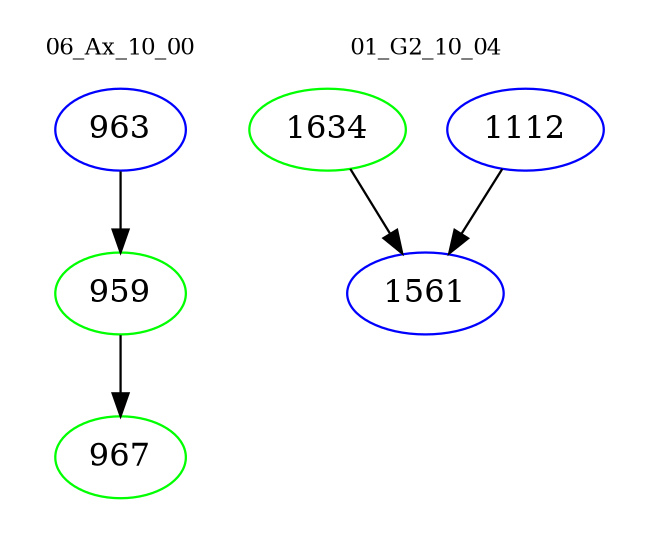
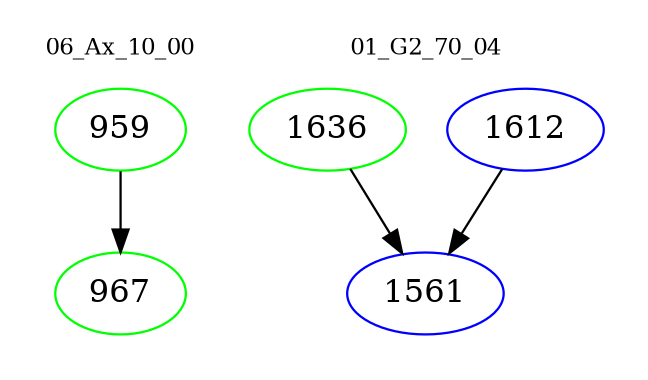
(427, 49) -> (427, 49)
(121, 130) -> none
(328, 130) -> (328, 130)
(526, 130) -> (526, 130)
